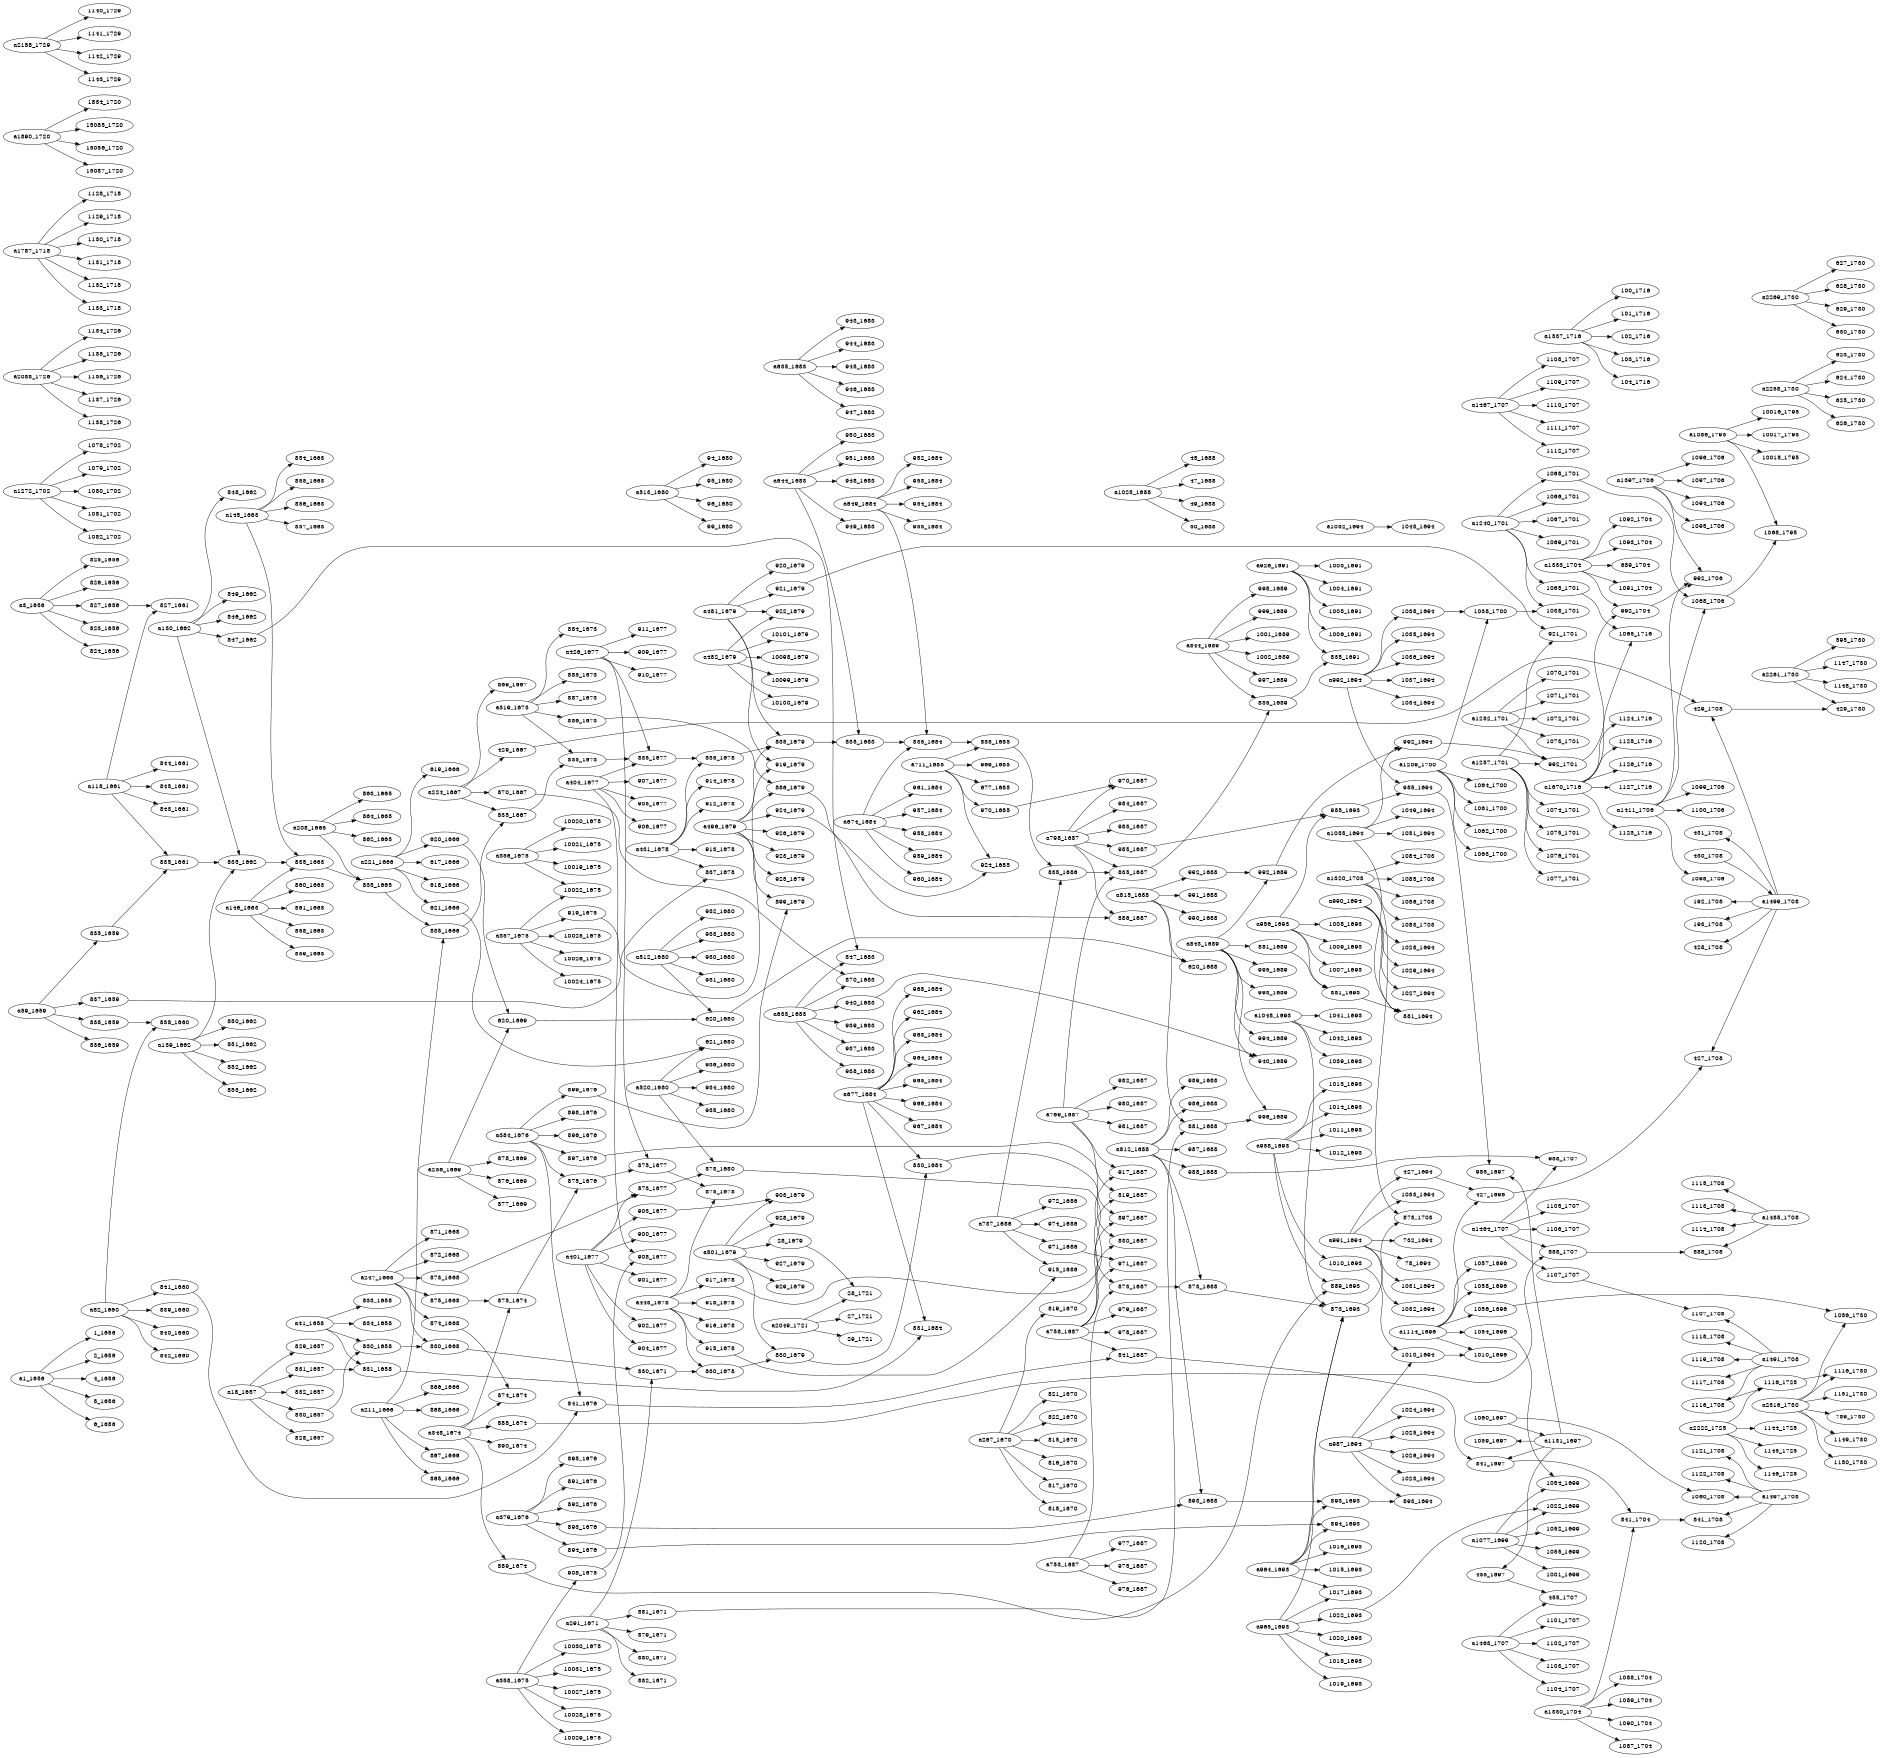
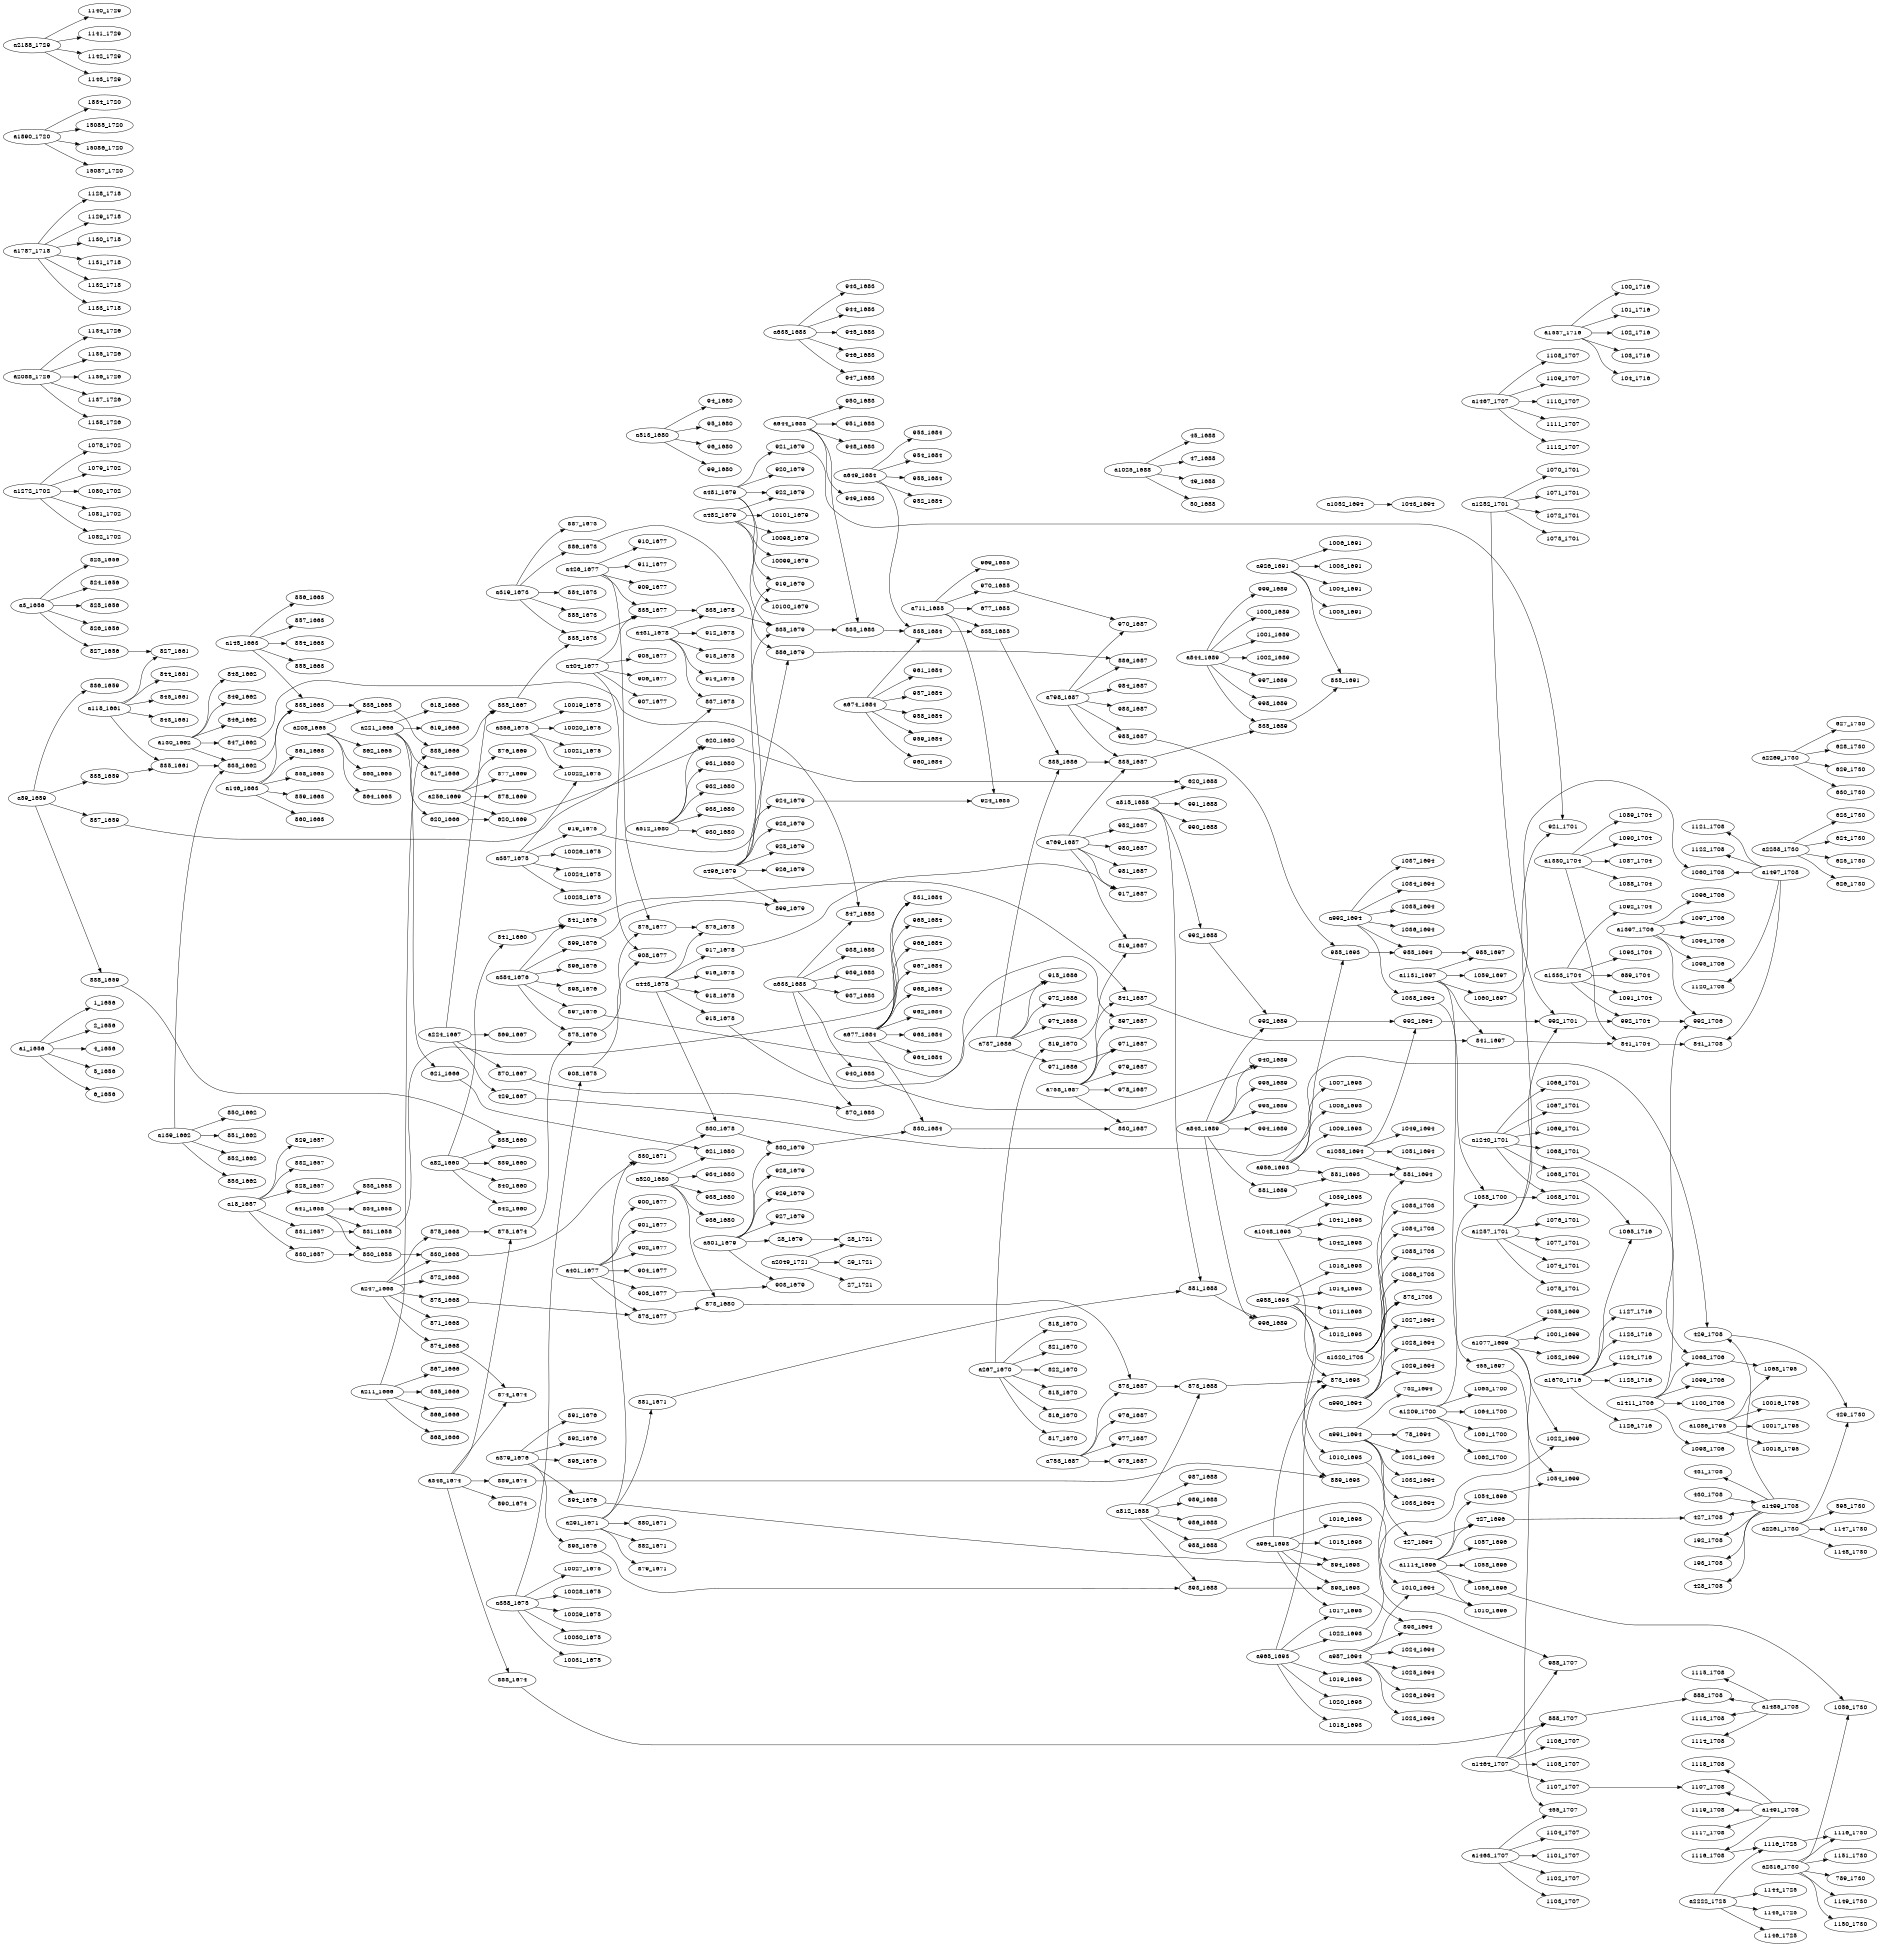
none -> (1273, 612)
(1524, 1429) -> (1453, 986)
